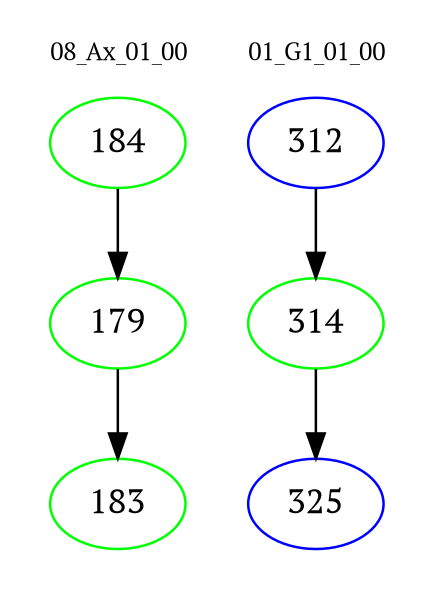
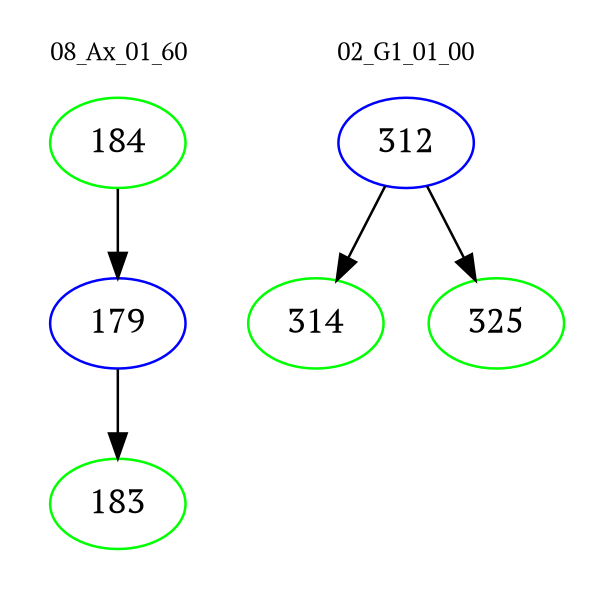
(119, 54) -> (119, 54)
(317, 54) -> (406, 54)
(118, 323) -> (118, 323)
(316, 401) -> (445, 222)
(316, 504) -> (496, 323)
